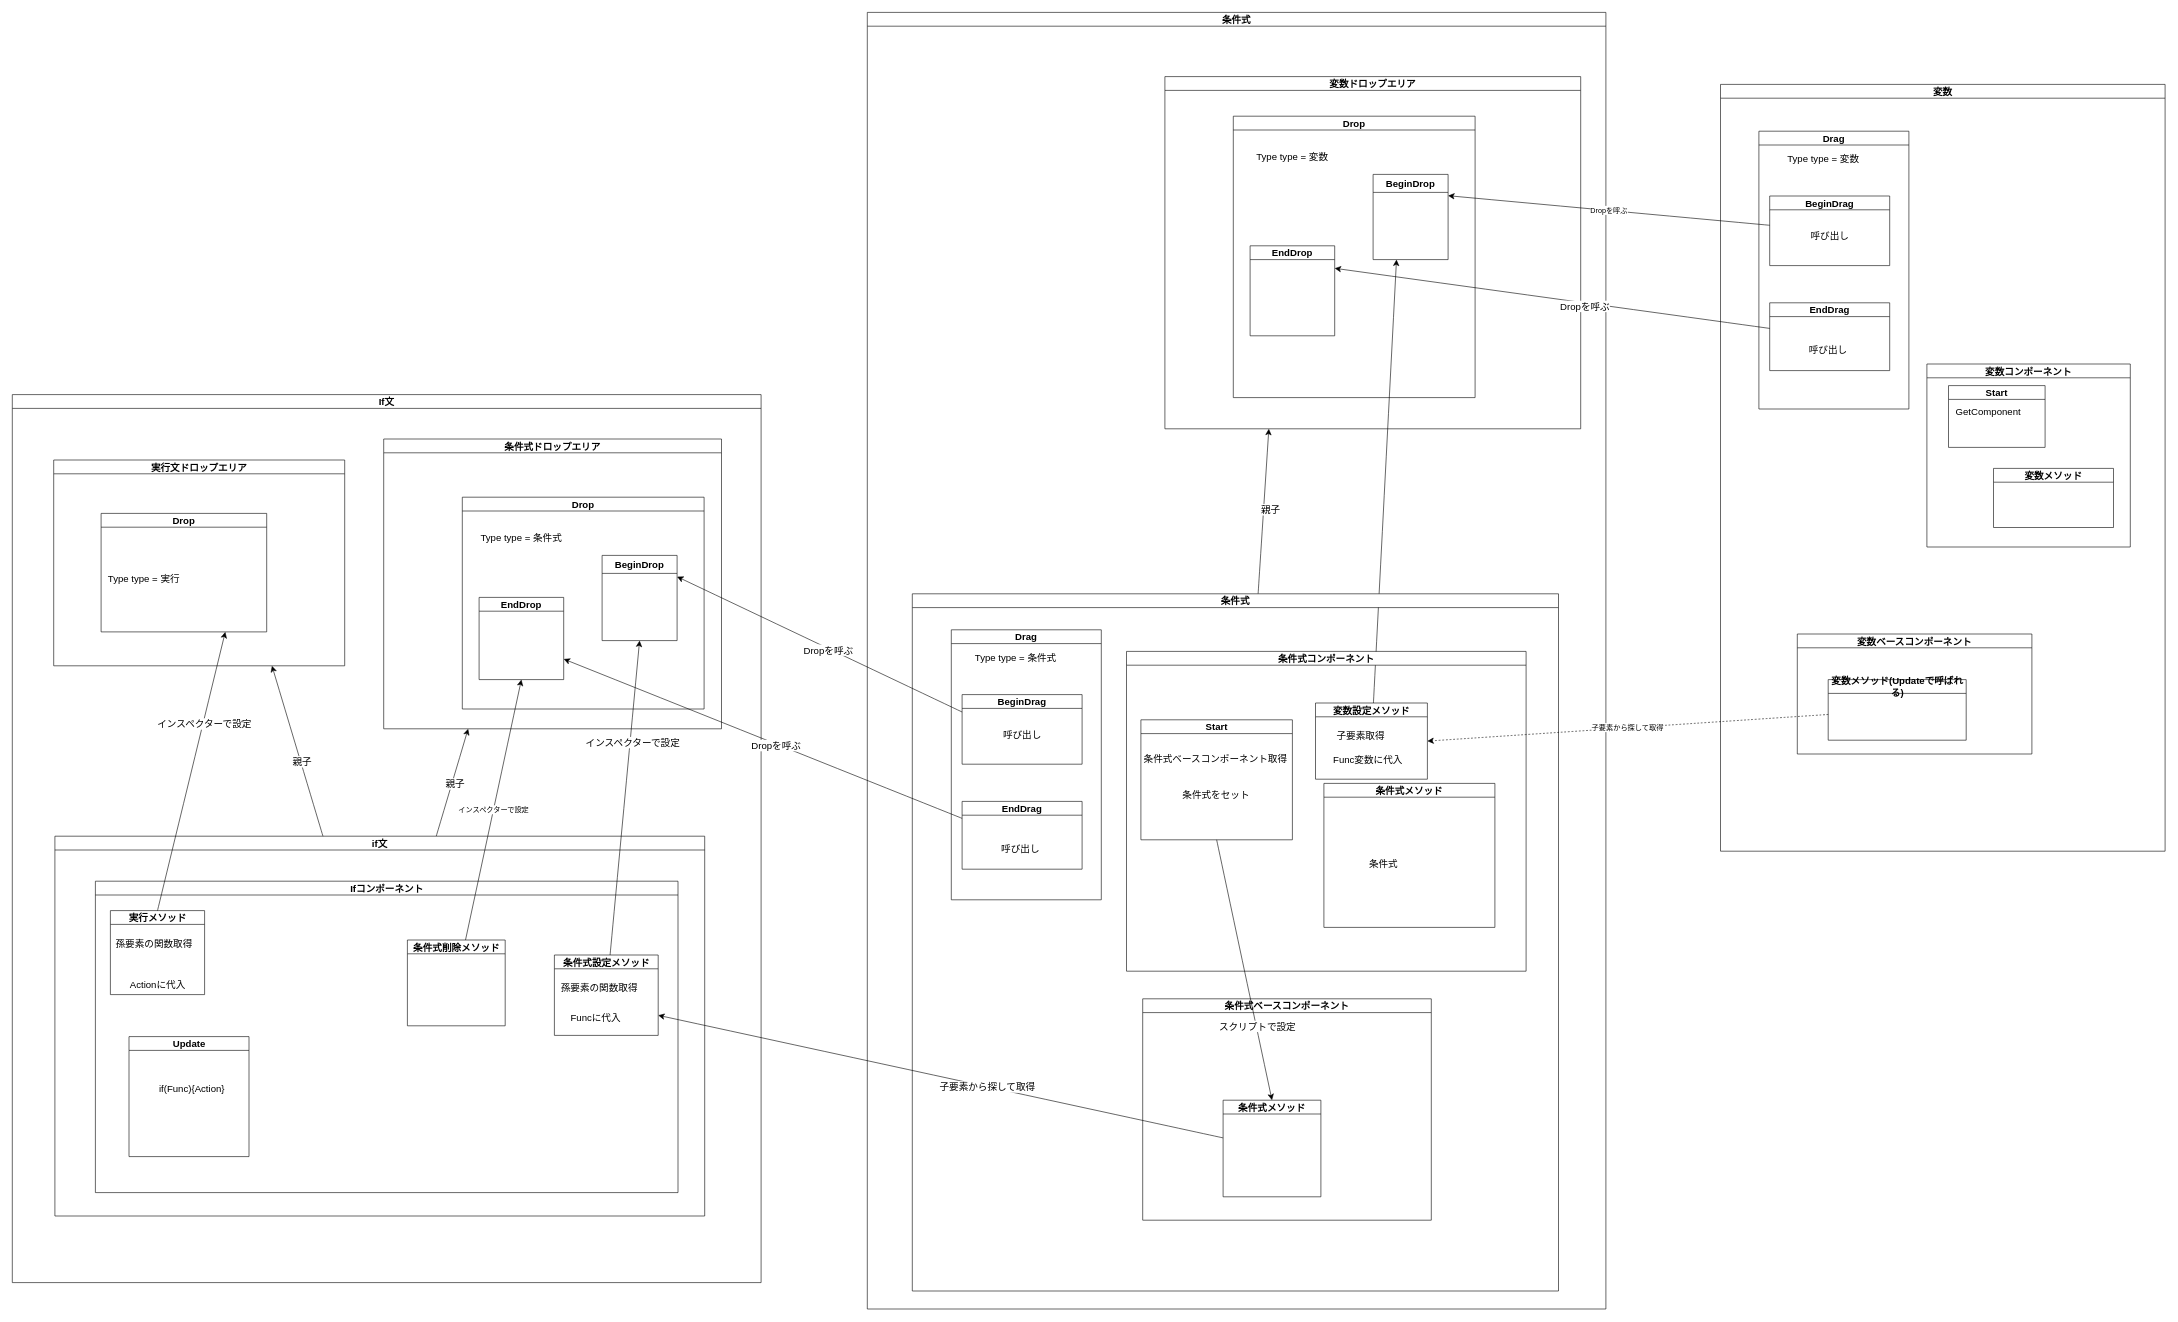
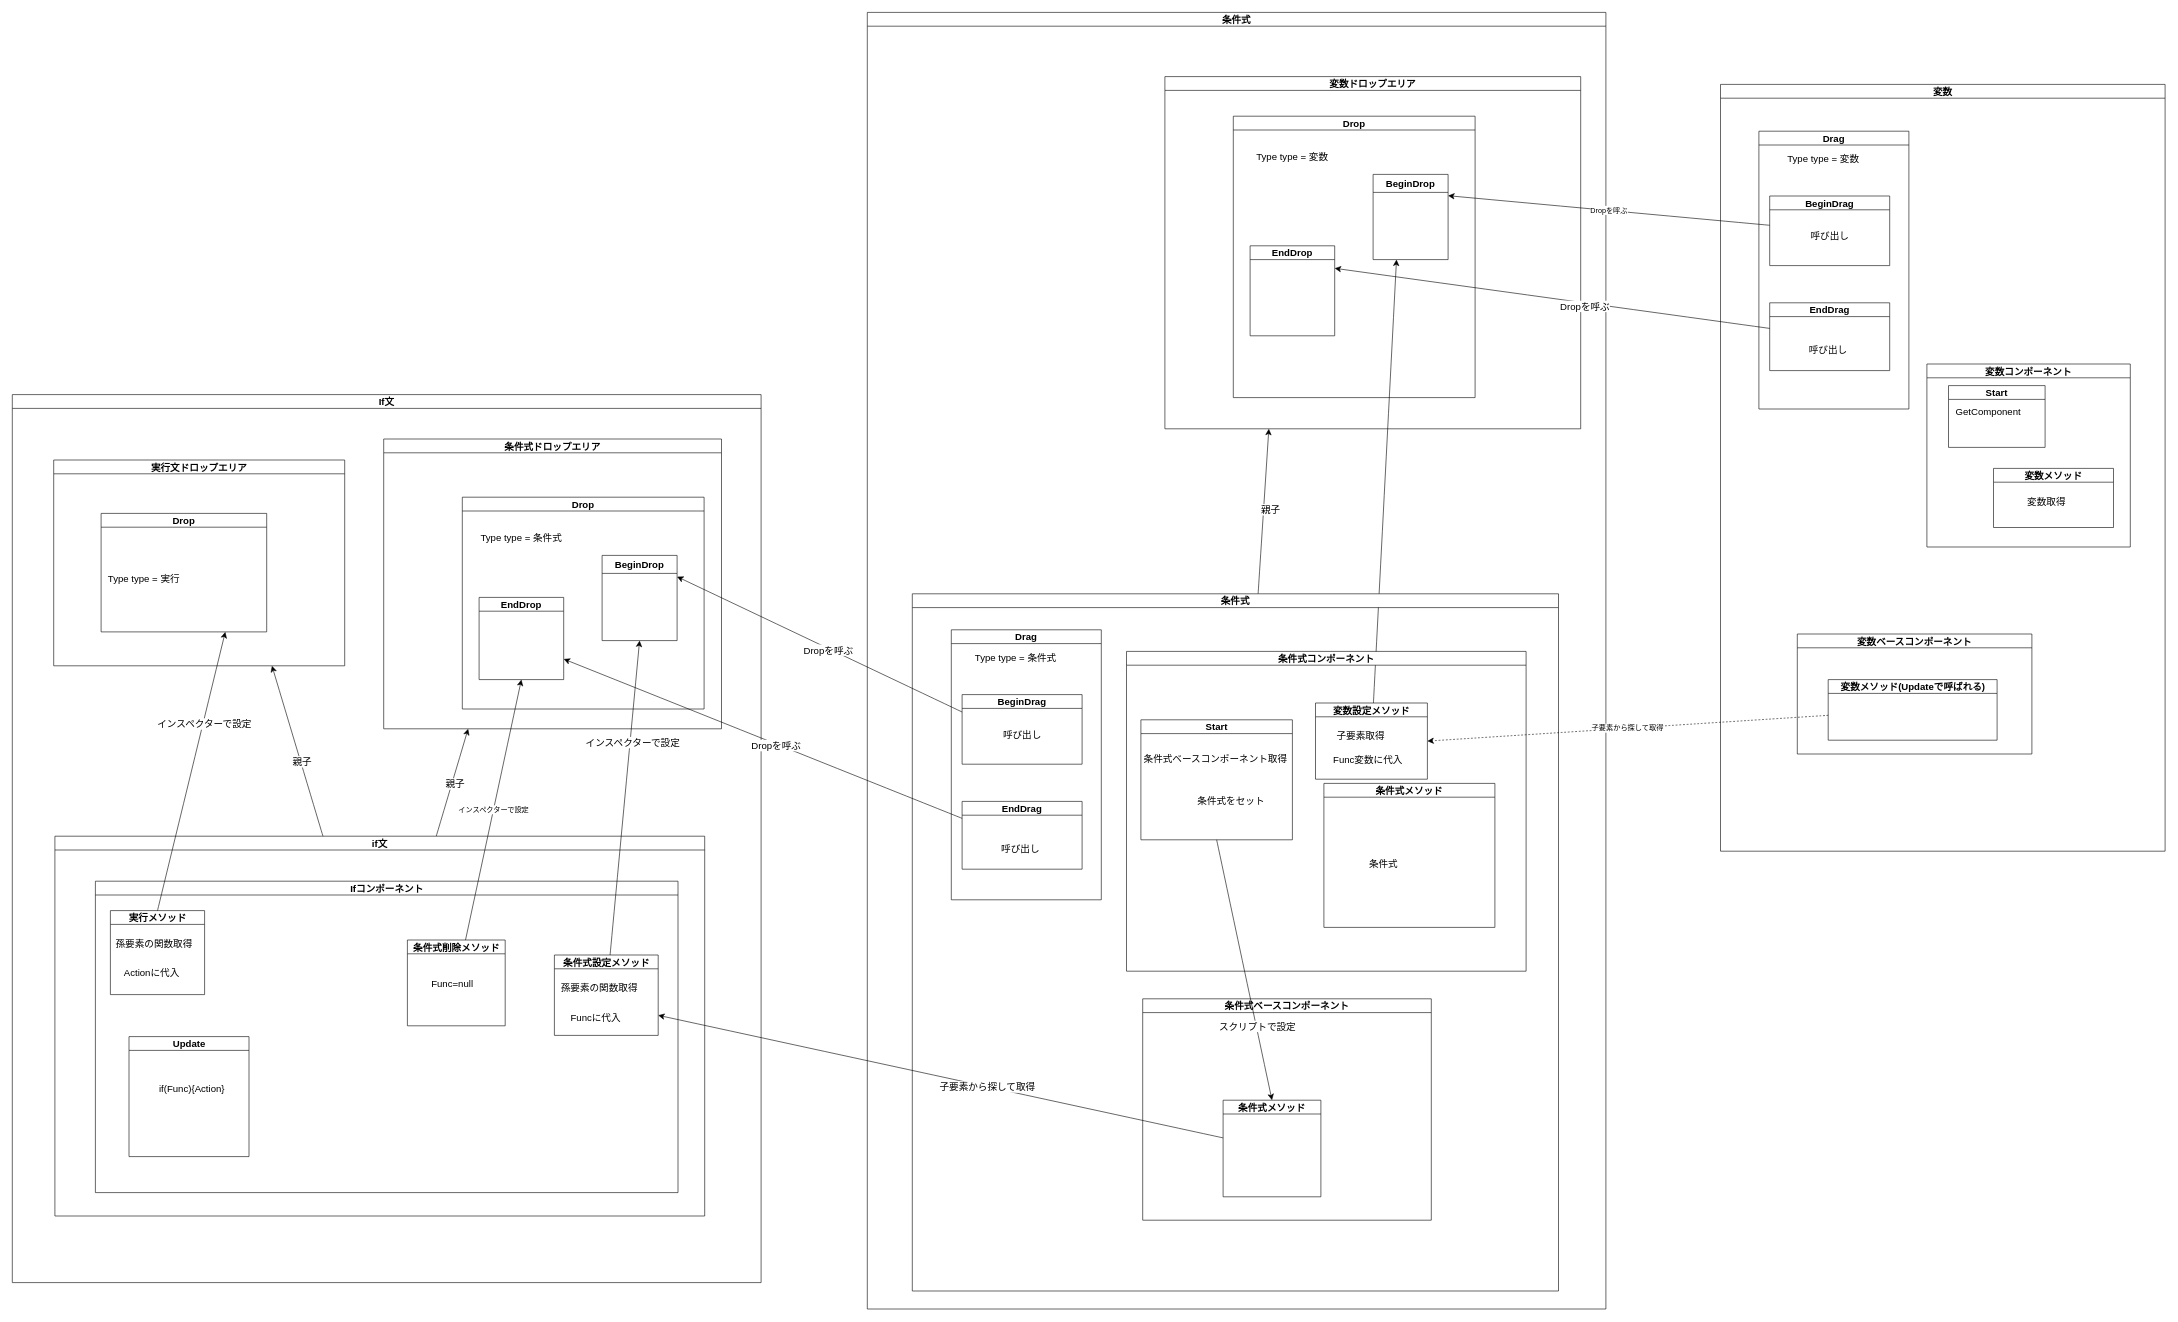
none -> (2046, 501)
(1897, 710) -> (1913, 710)
(1216, 794) -> (1231, 800)
none -> (452, 983)
(158, 984) -> (152, 972)
